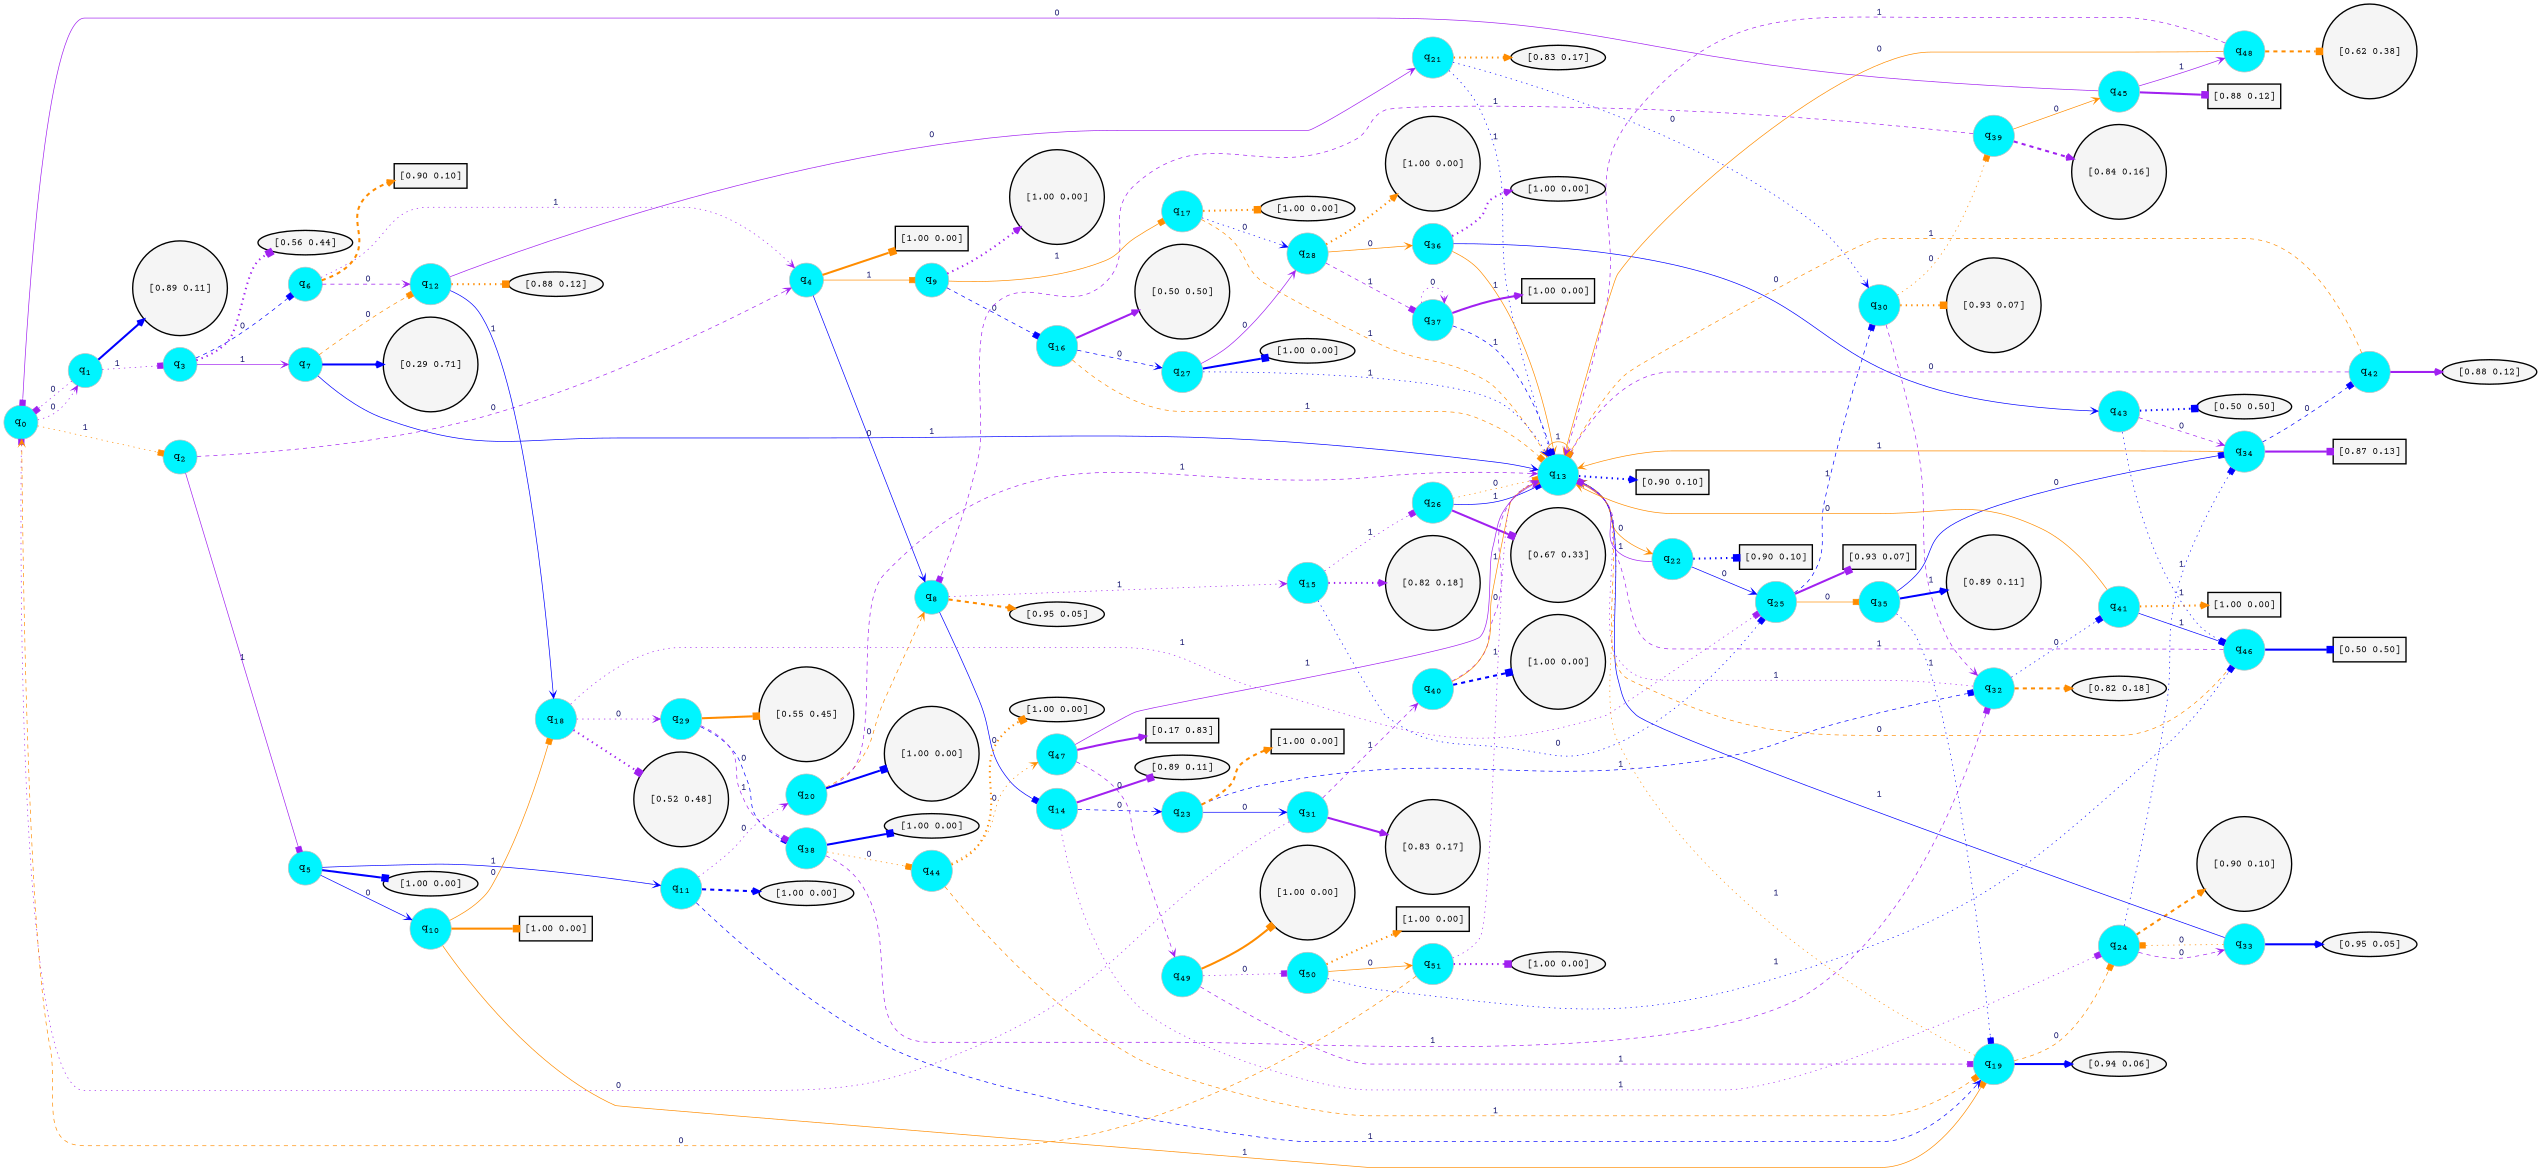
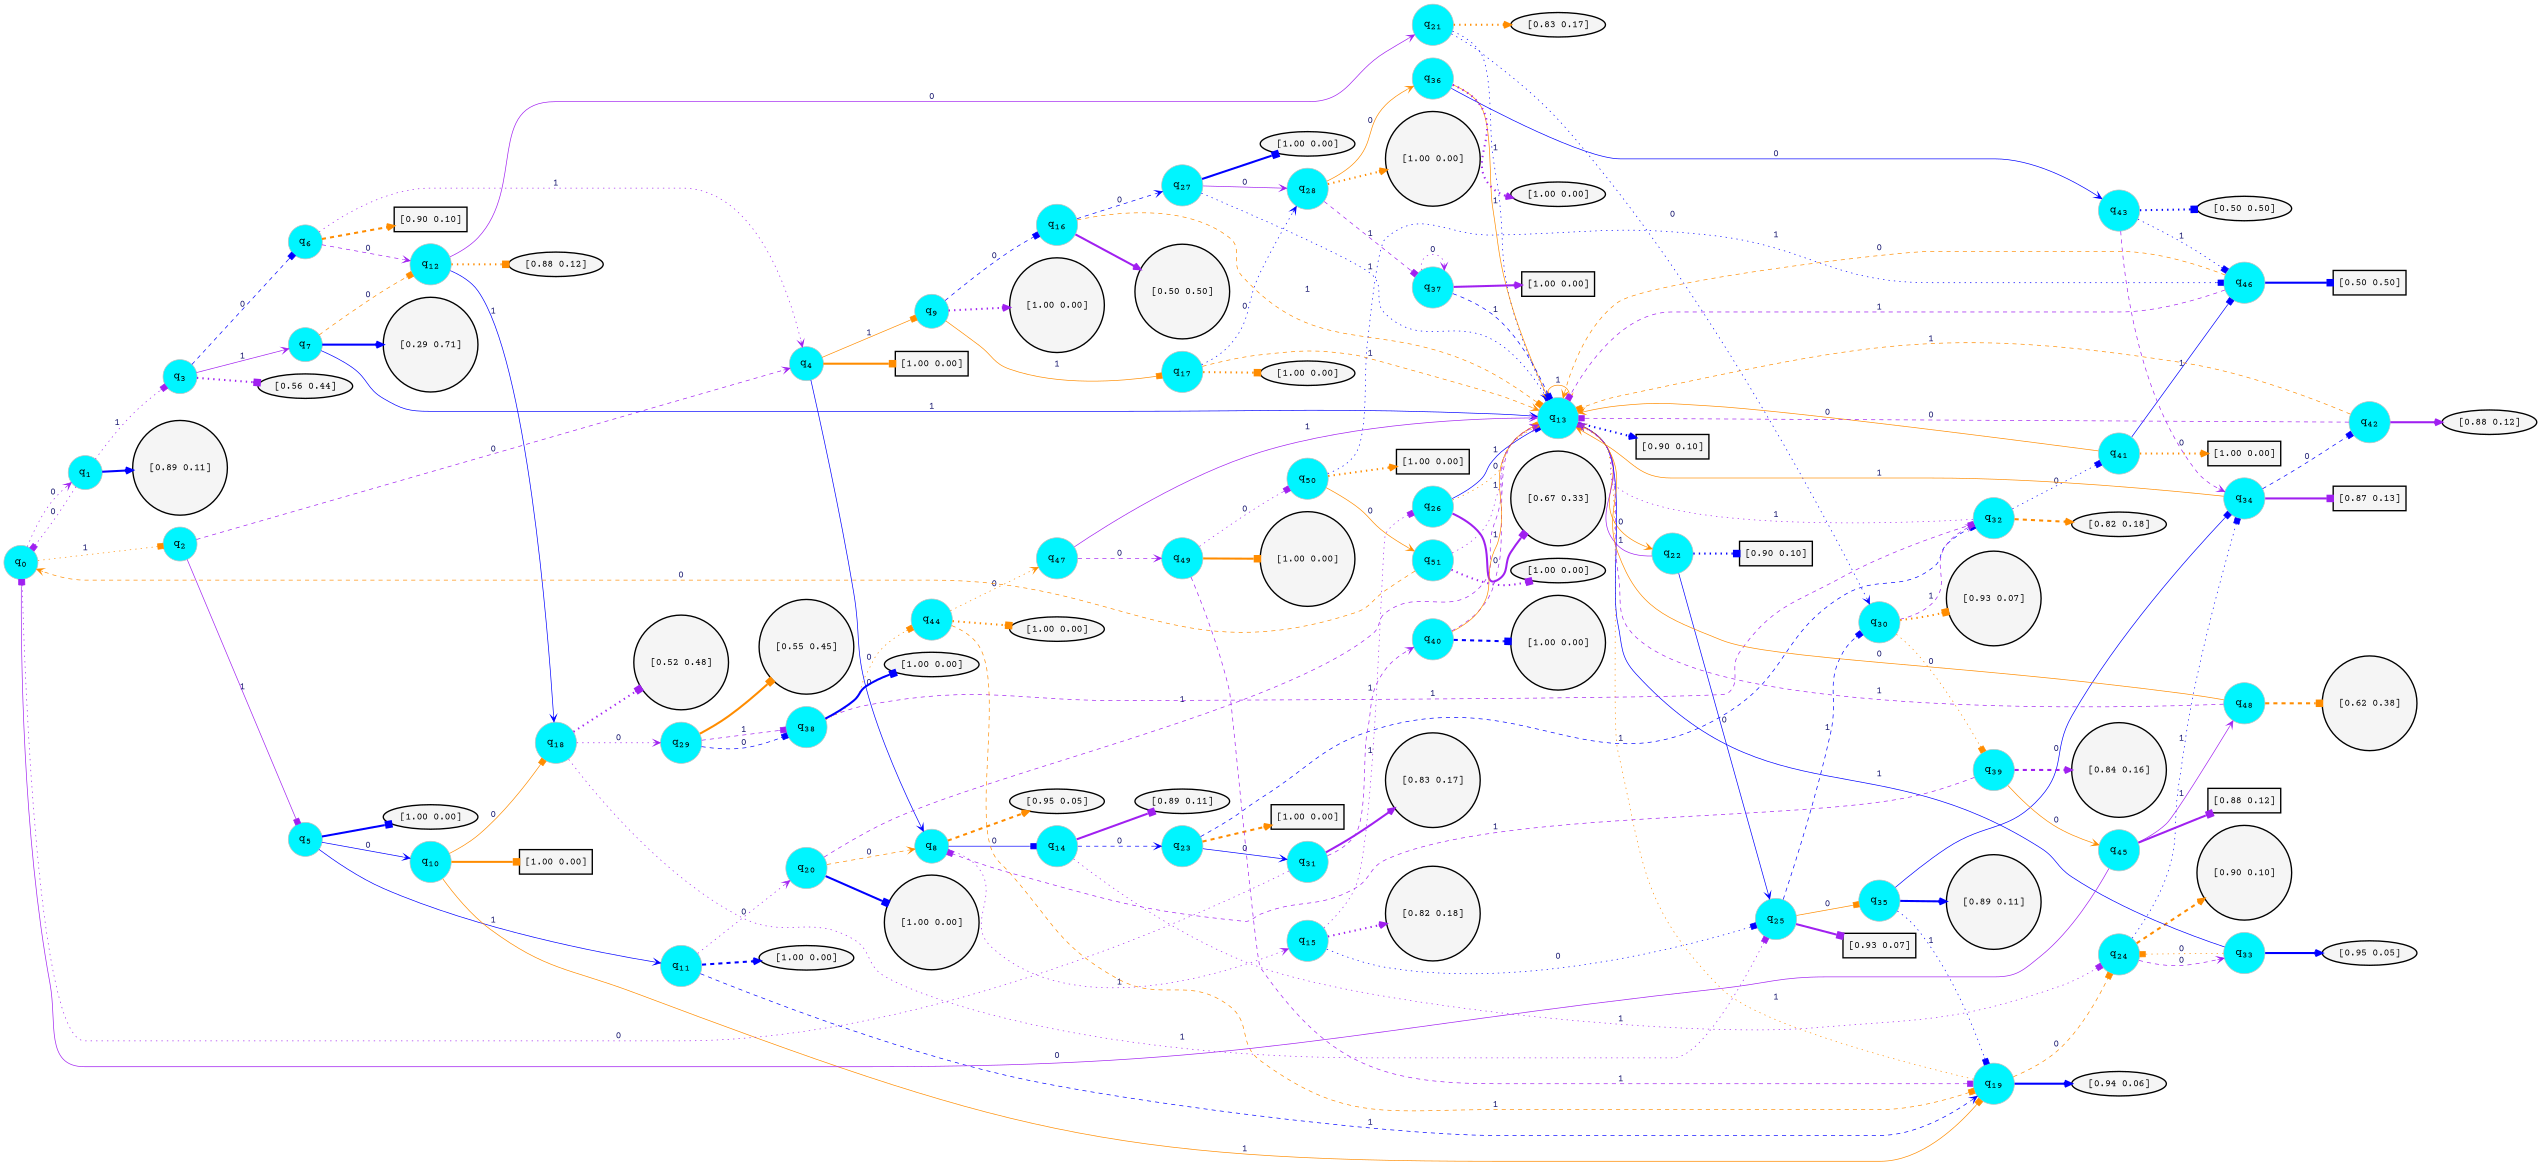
(1182, 731) -> none
